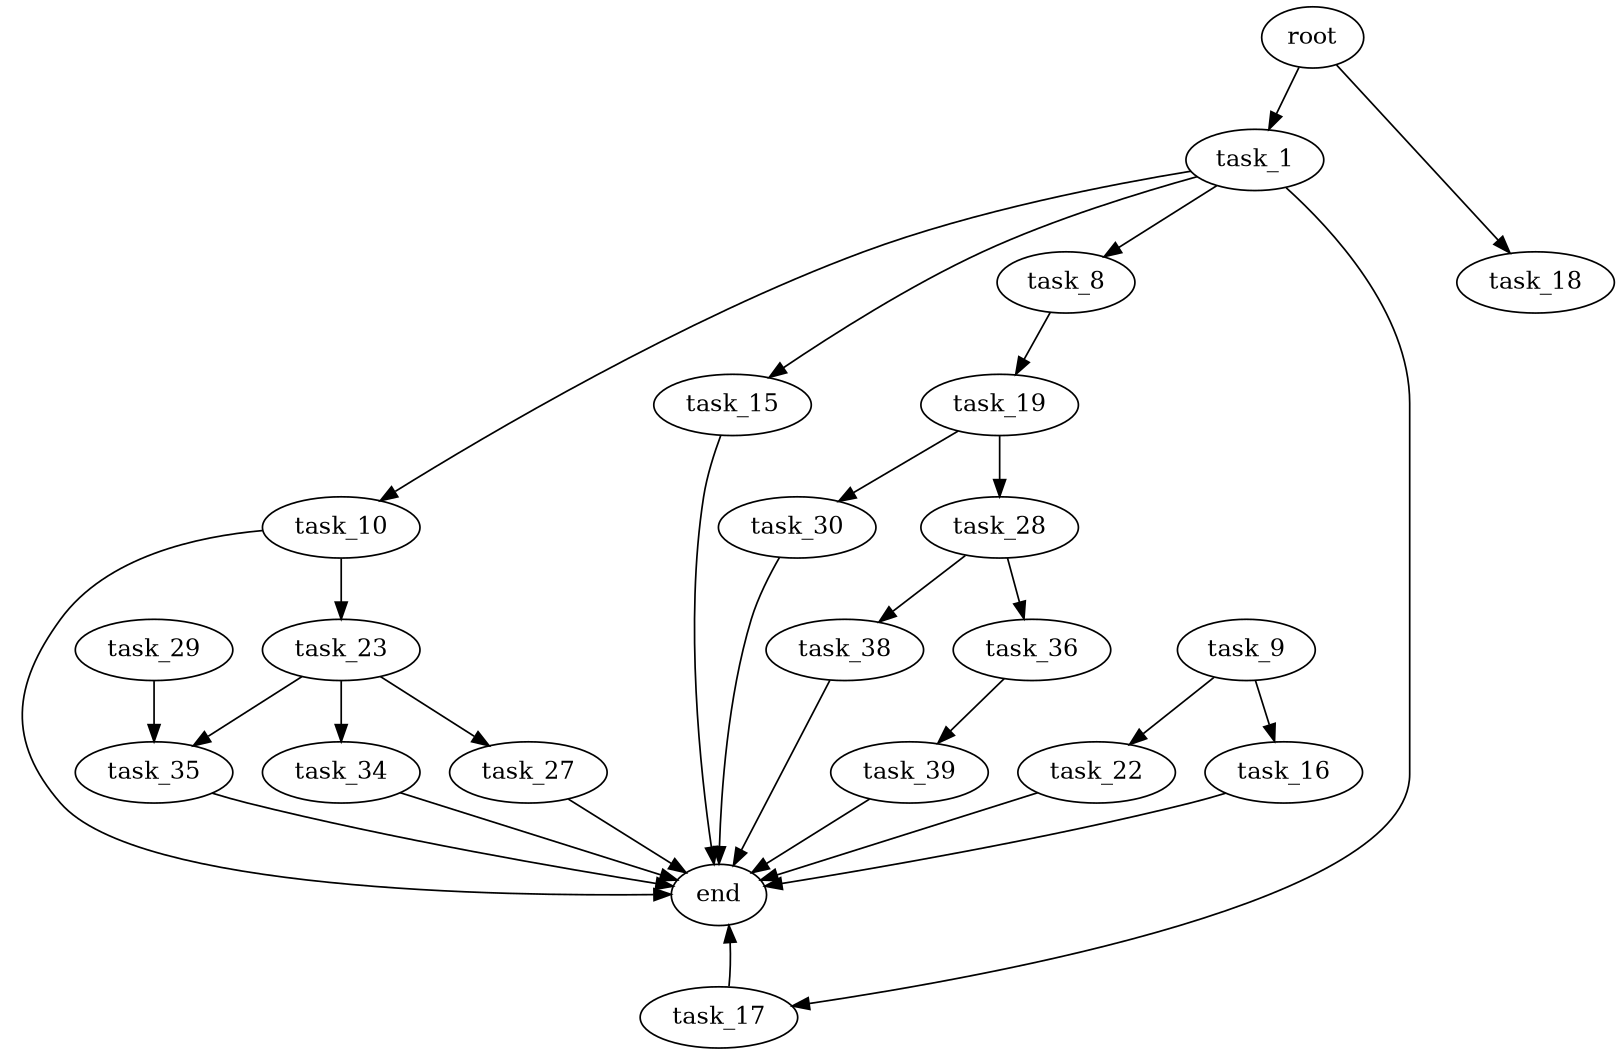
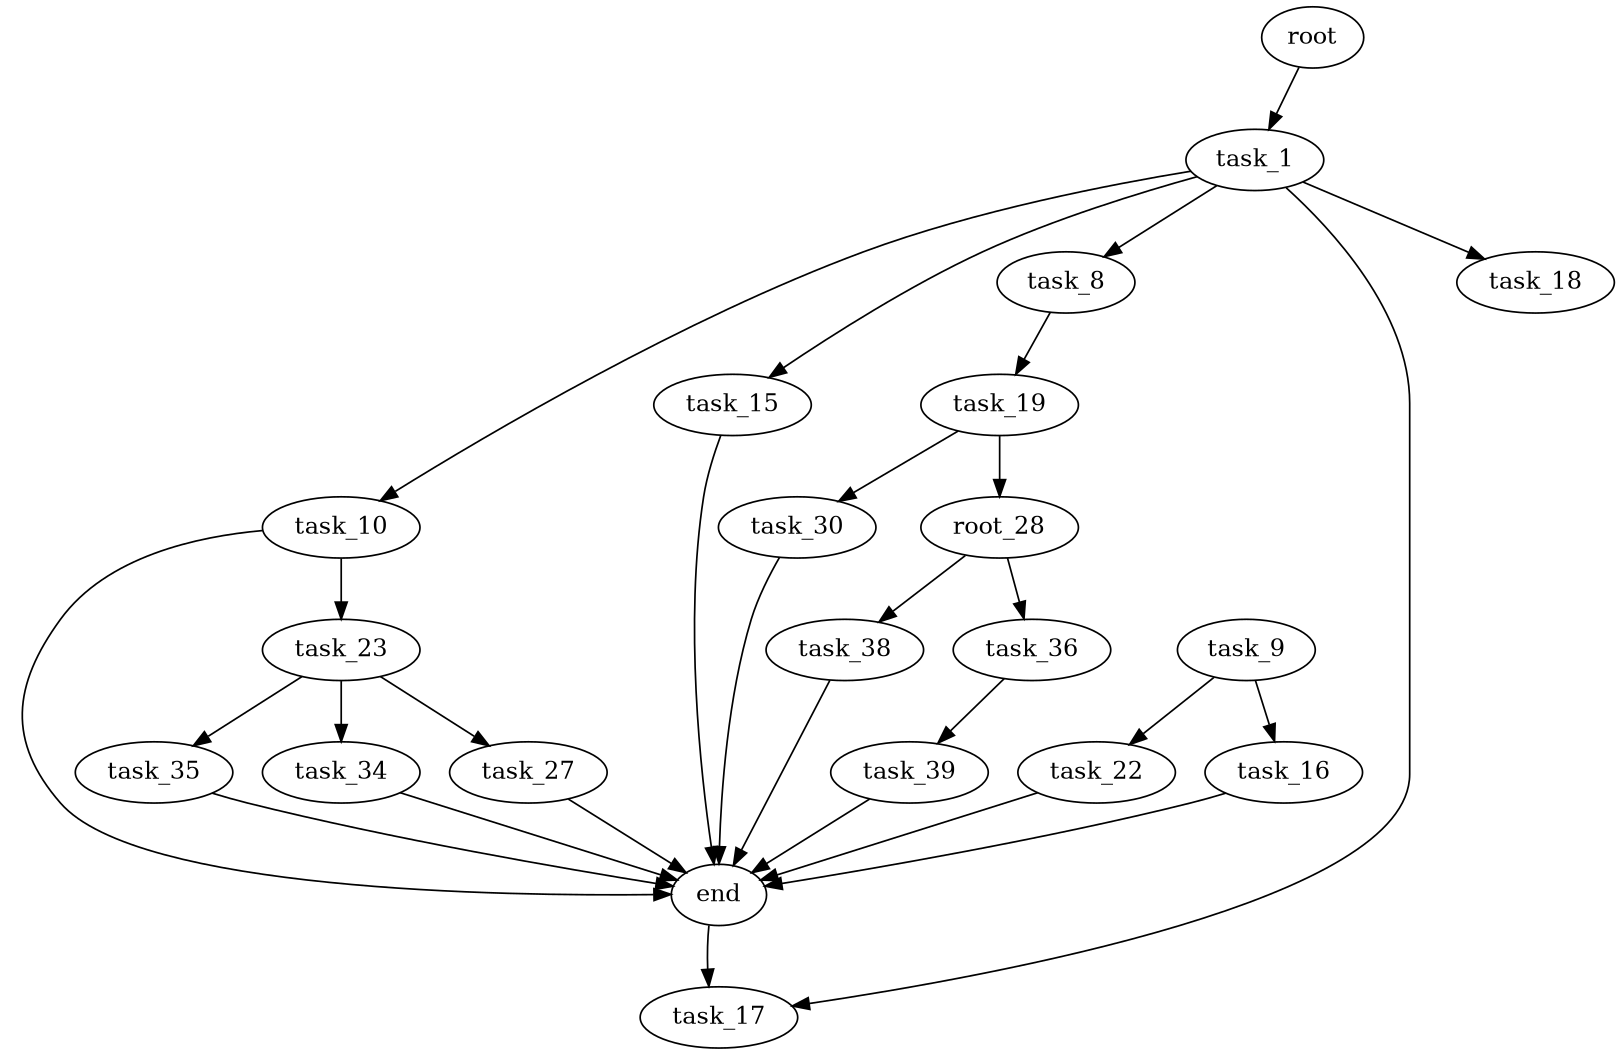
(1417, 153) -> (1386, 217)
(1000, 527) -> (1000, 527)
(154, 650) -> none
(730, 964) -> (708, 947)
